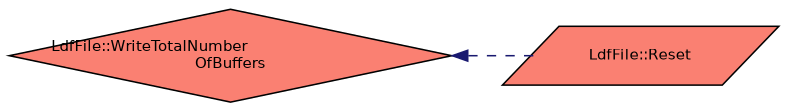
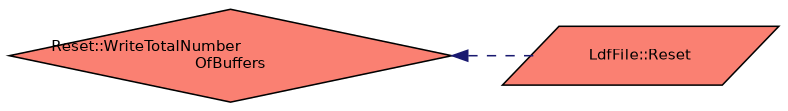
(231, 56) -> (231, 56)
